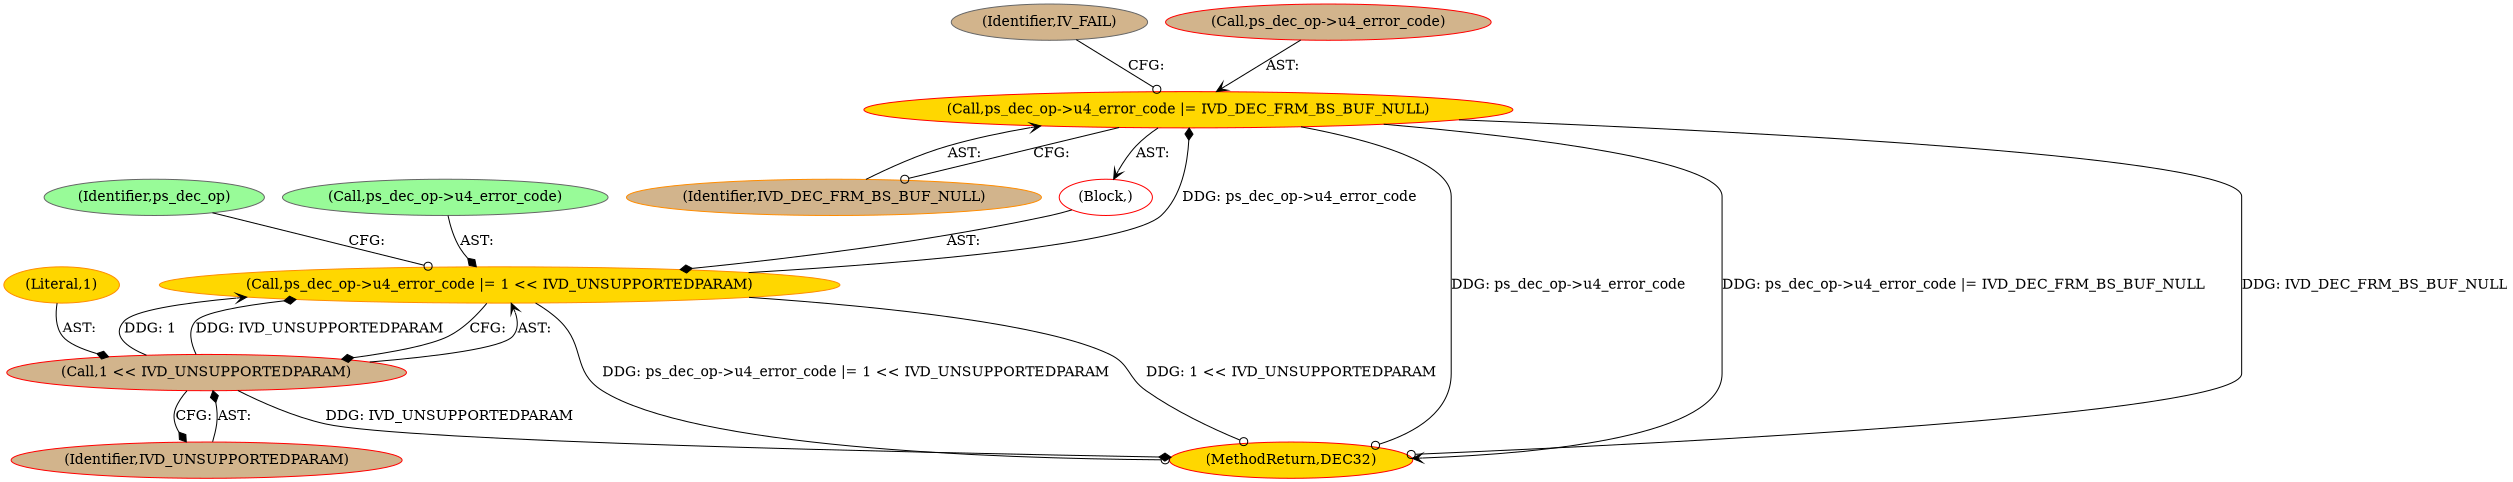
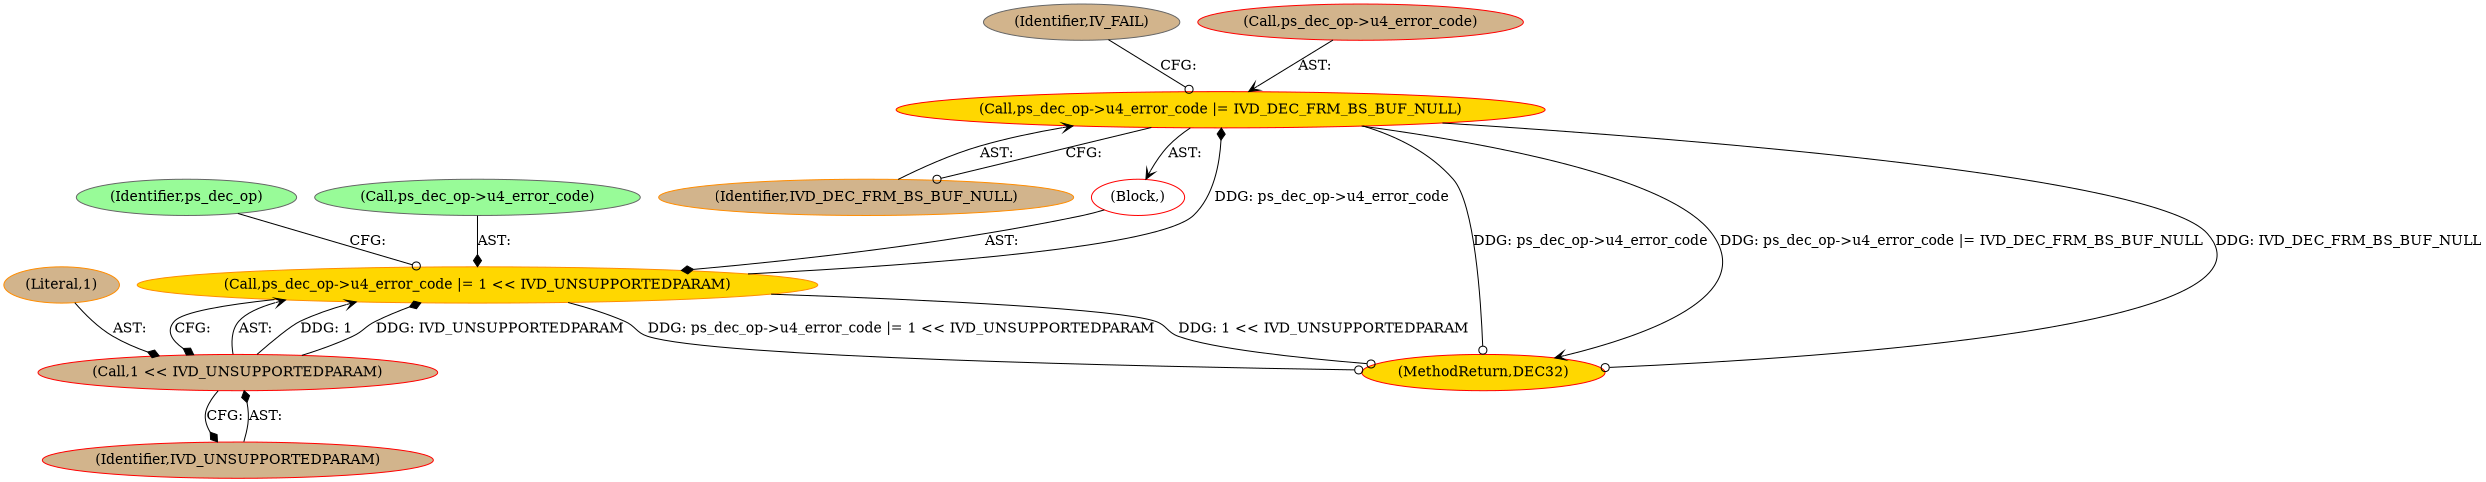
(62, 285) -> (62, 285)
(695, 446) -> none
